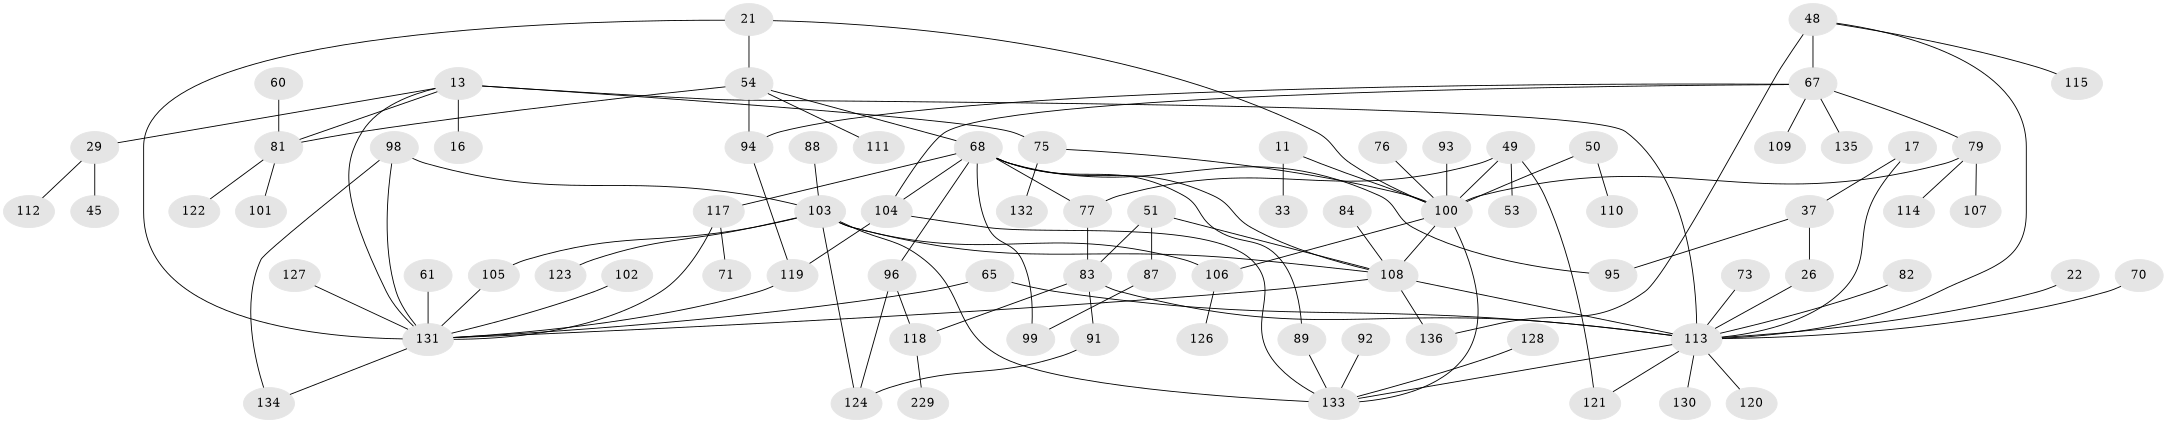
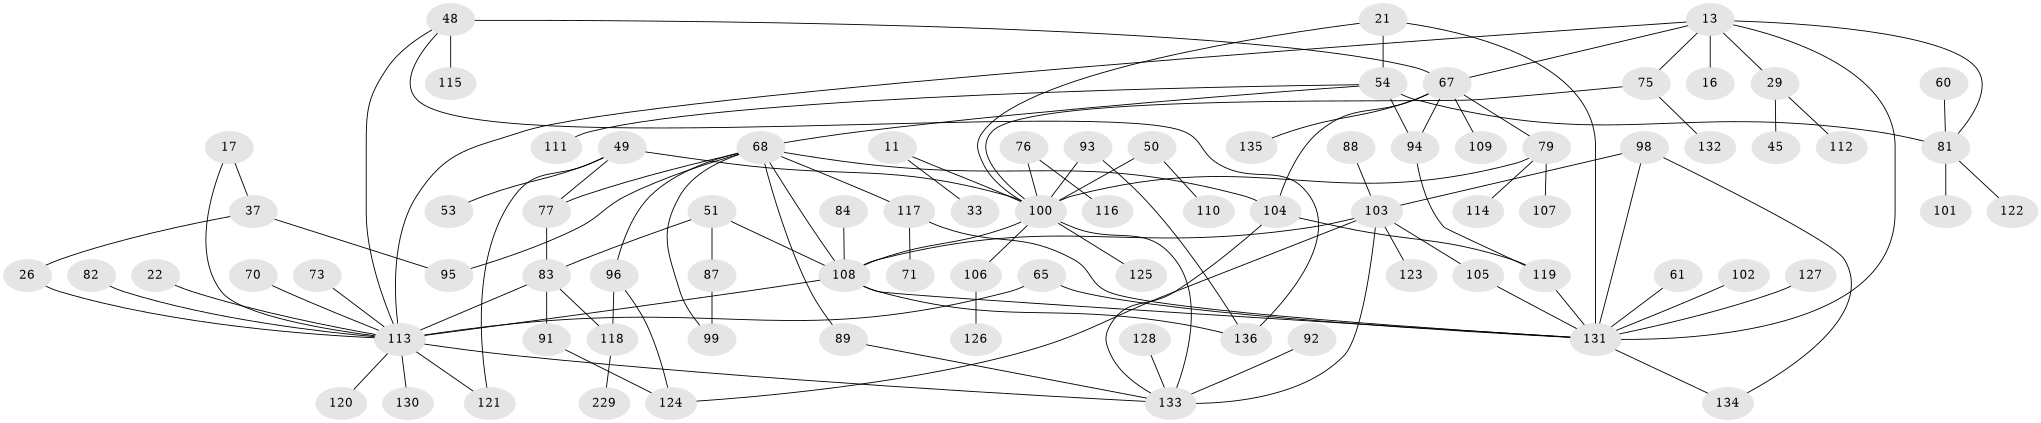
none -> (1579, 52)
none -> (1108, 212)
none -> (1170, 228)
(1019, 244) -> none
none -> (1141, 276)
